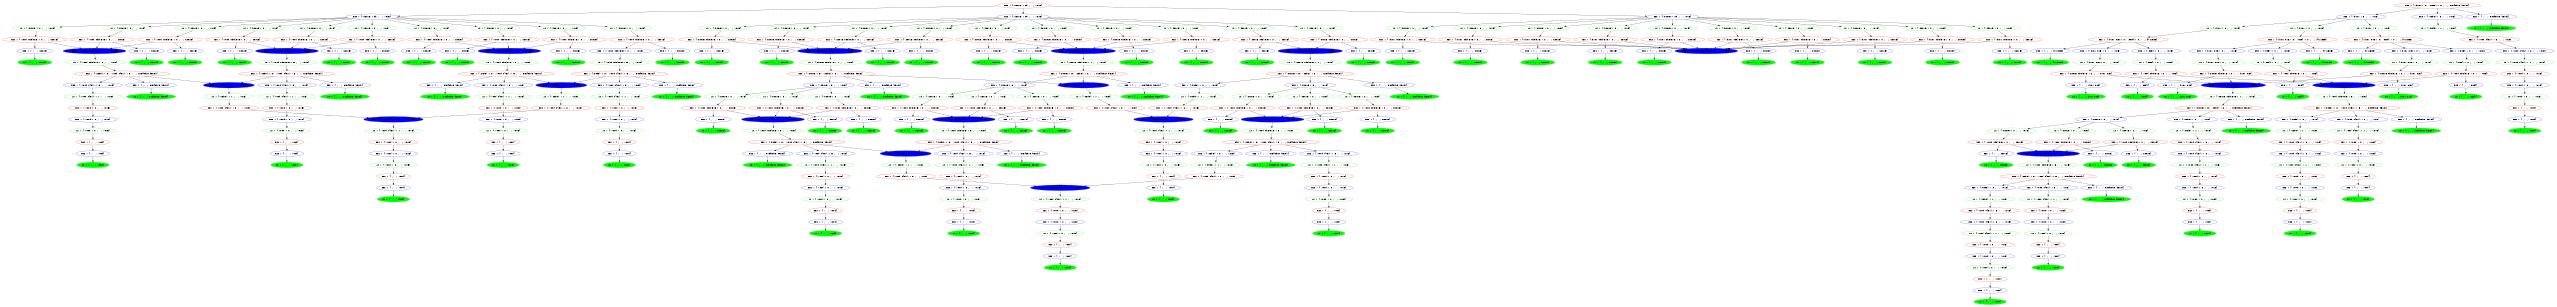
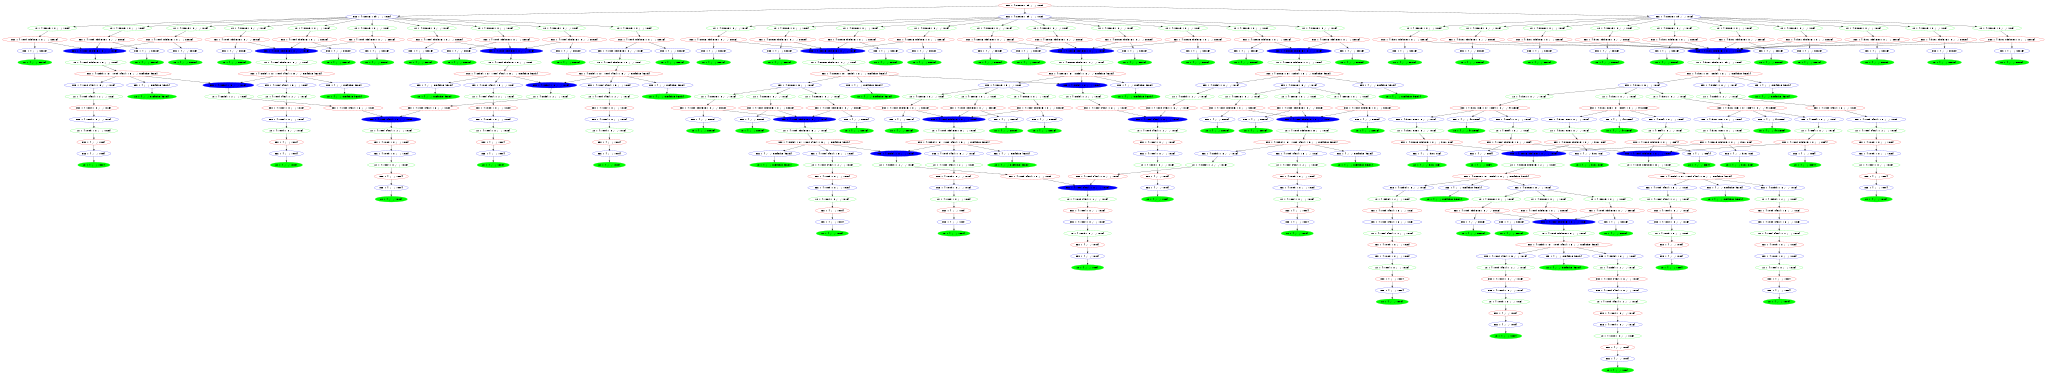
none -> (1719, 62)
